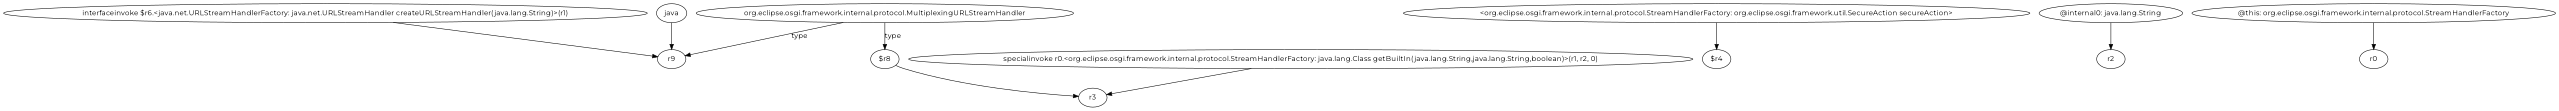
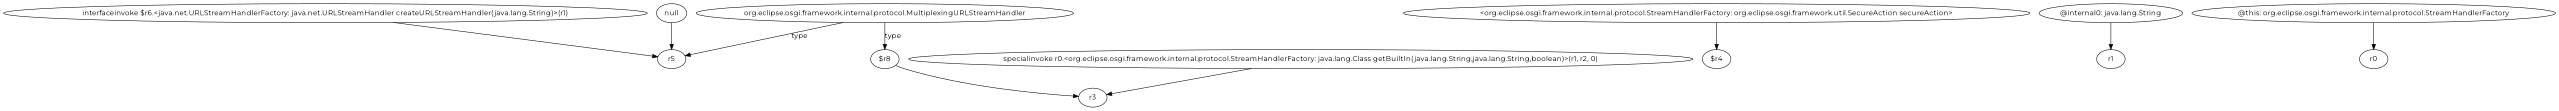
(672, 13) -> (672, 13)
(672, 59) -> (672, 59)
(2111, 59) -> (2111, 59)
